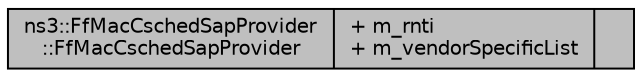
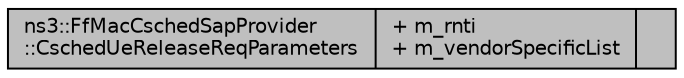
(171, 49) -> (192, 49)
